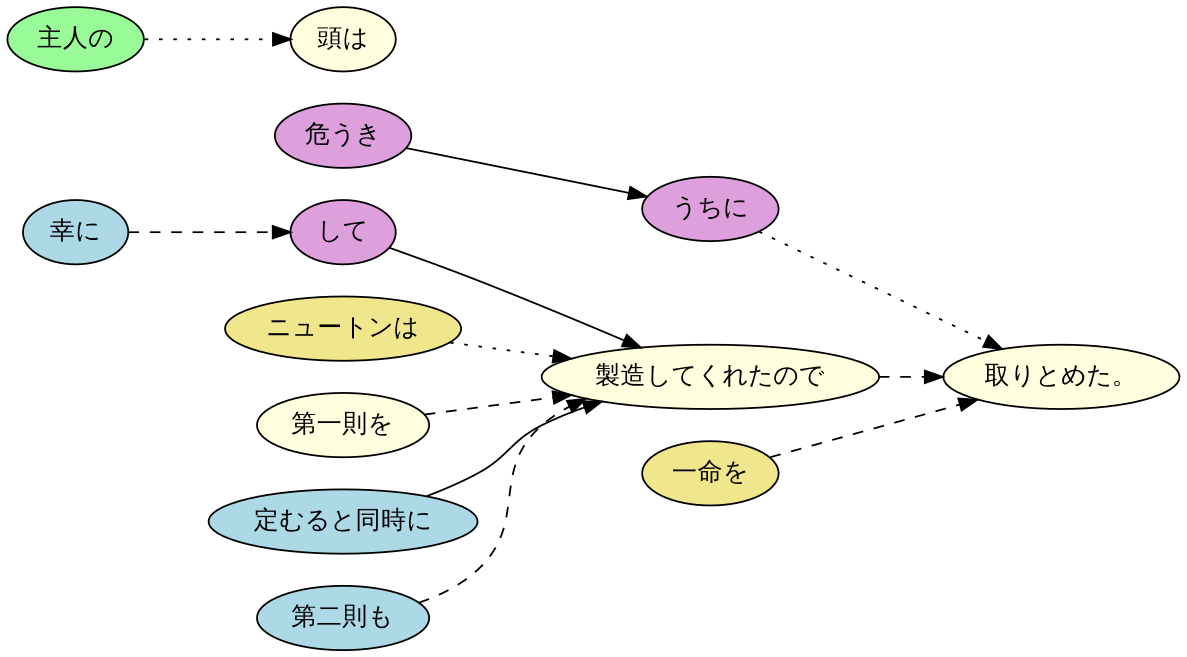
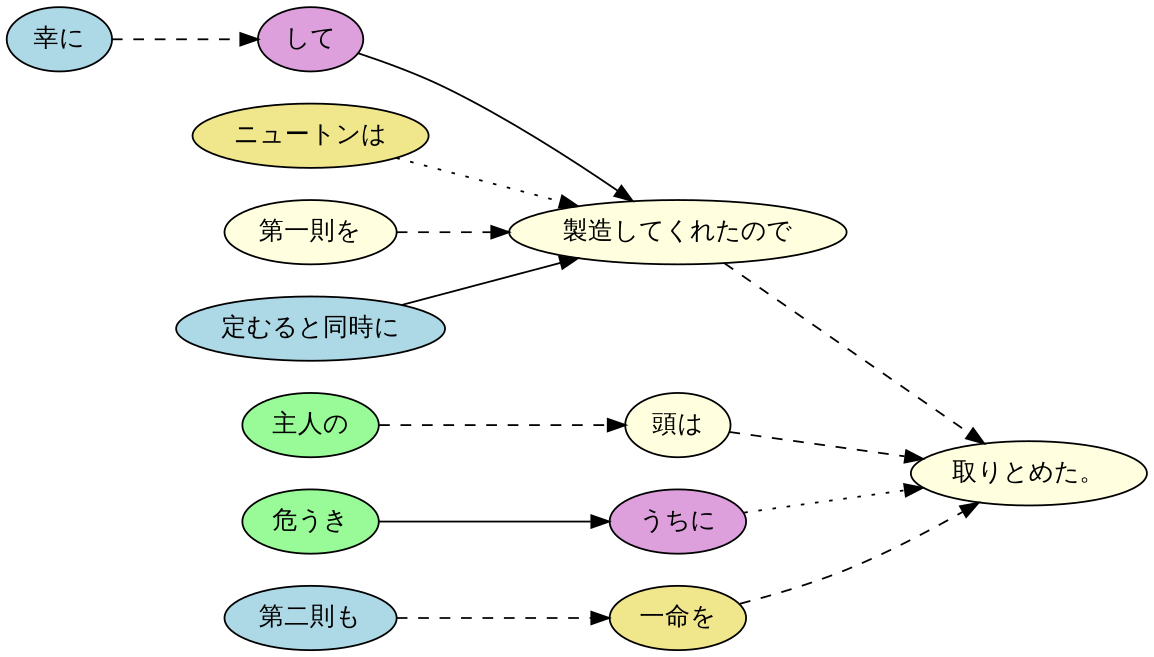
(209, 39) -> (493, 425)
(343, 136) -> (311, 522)
none -> (817, 444)
(507, 514) -> (494, 618)
